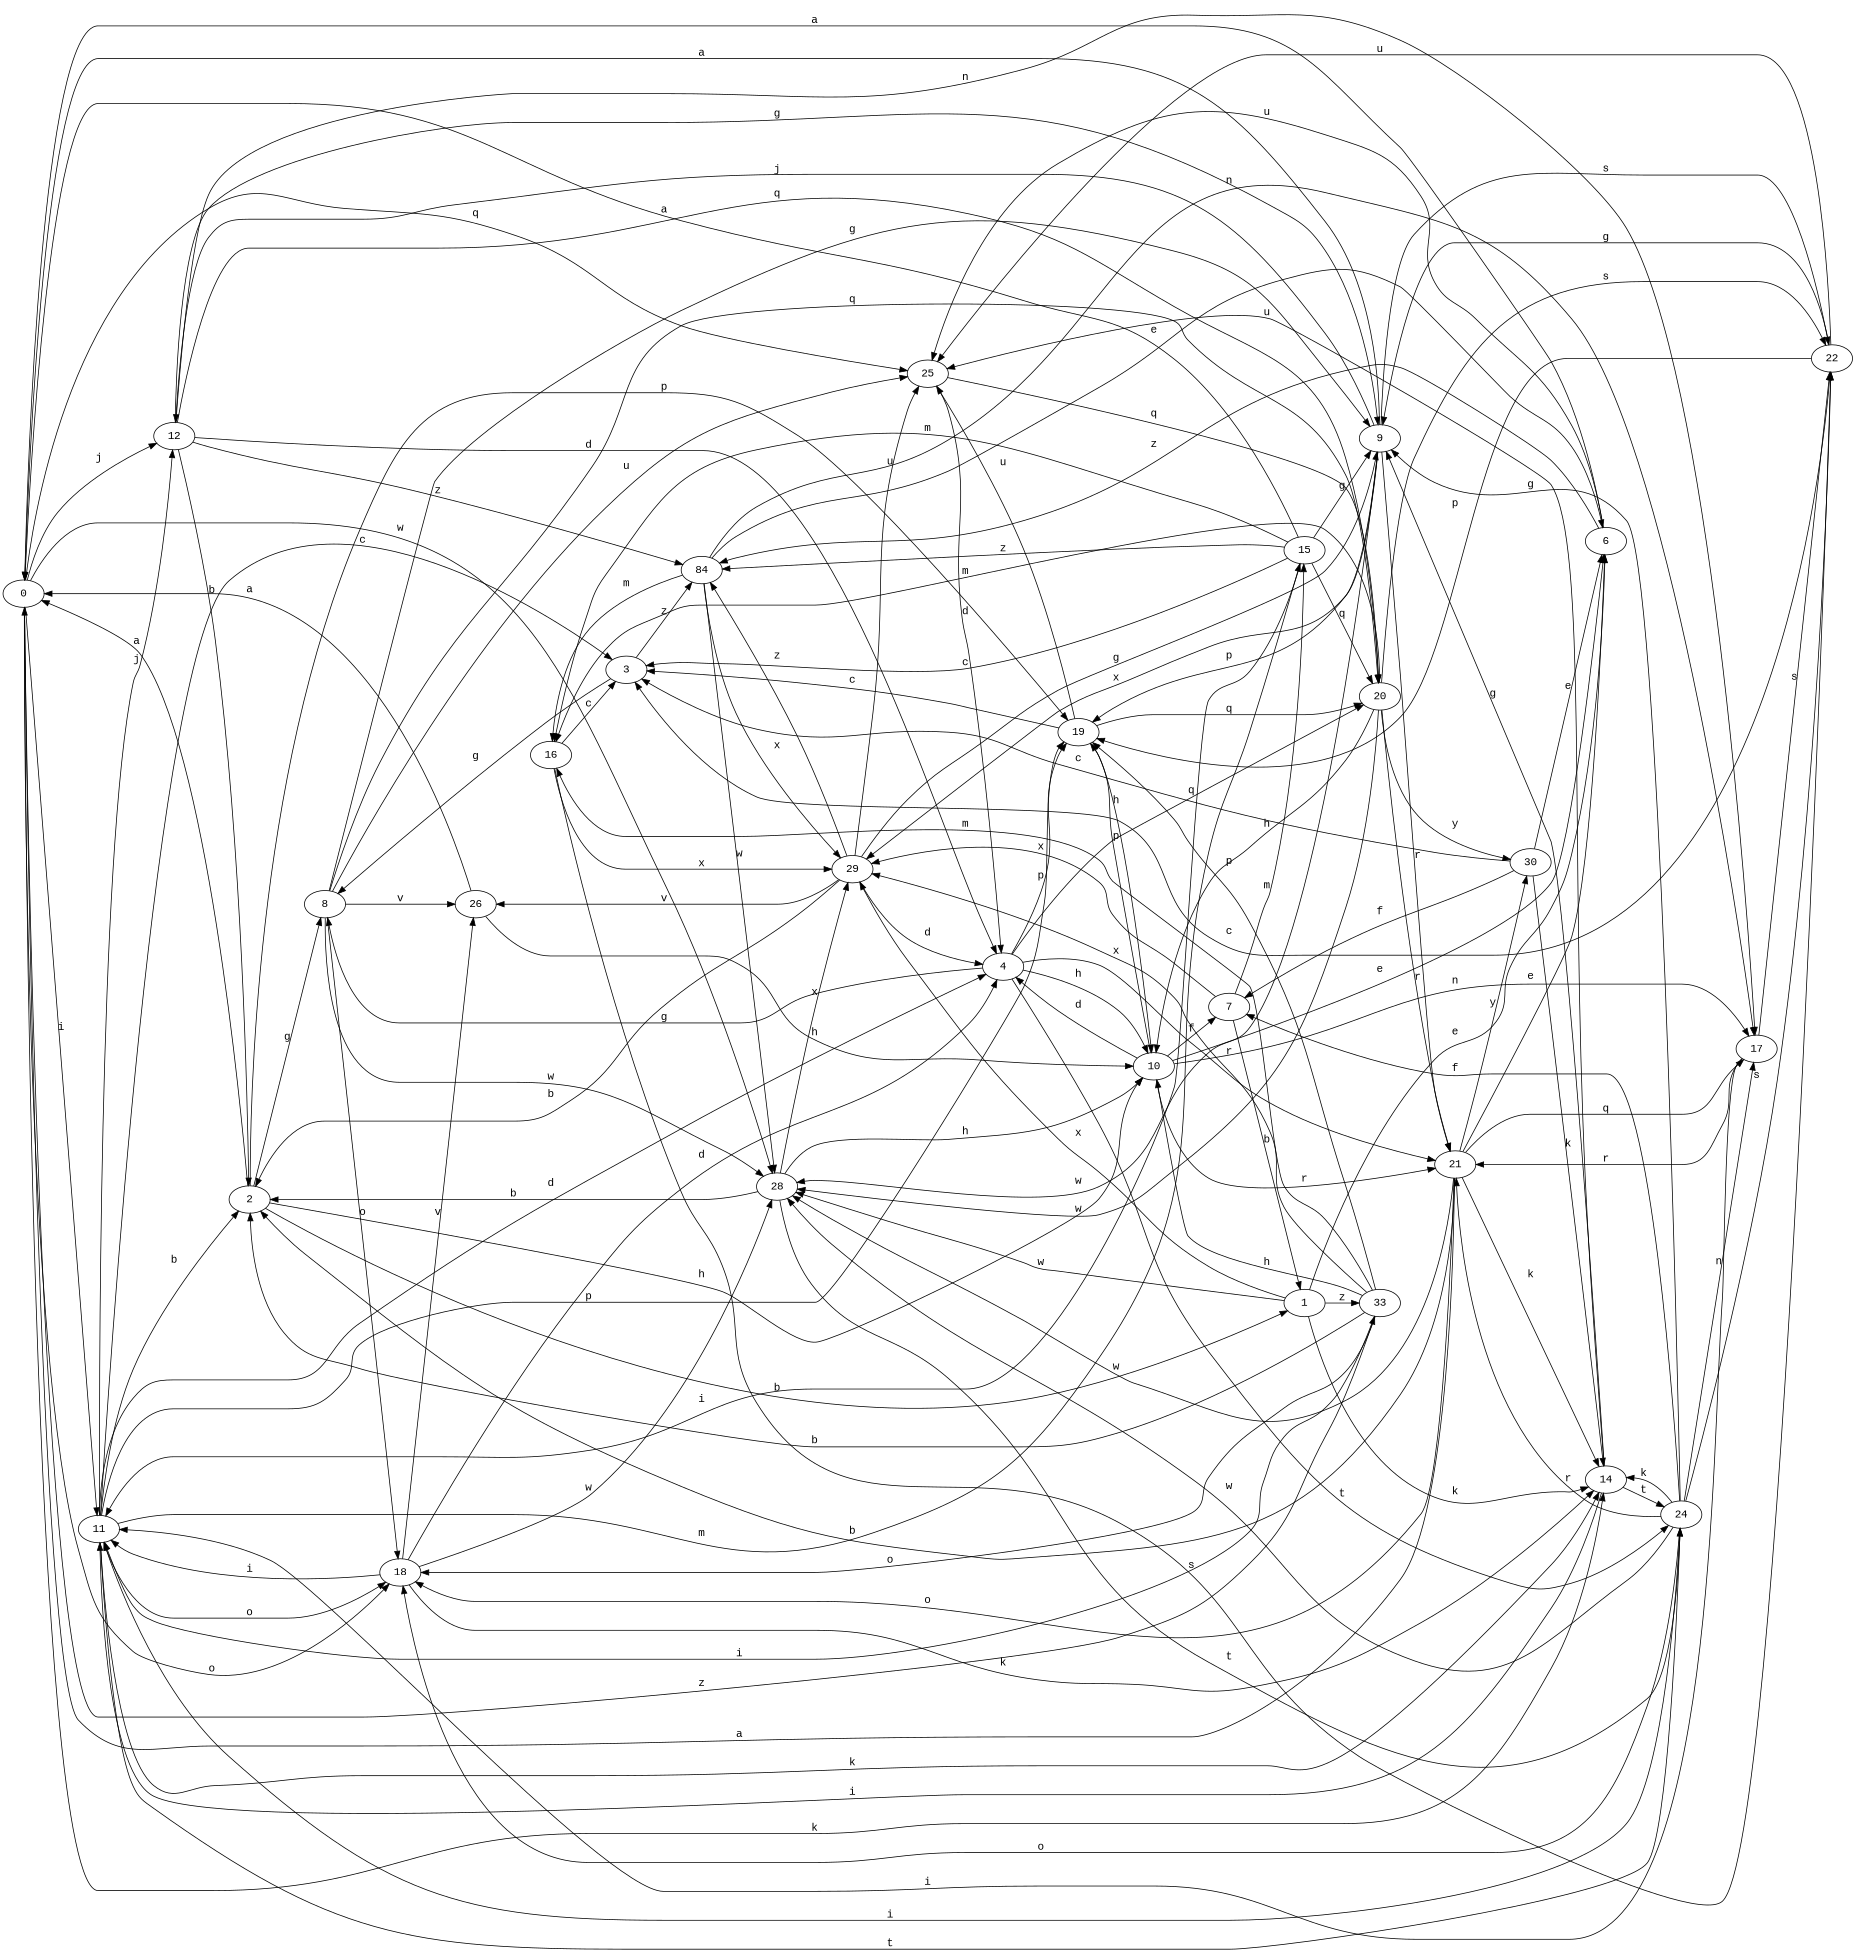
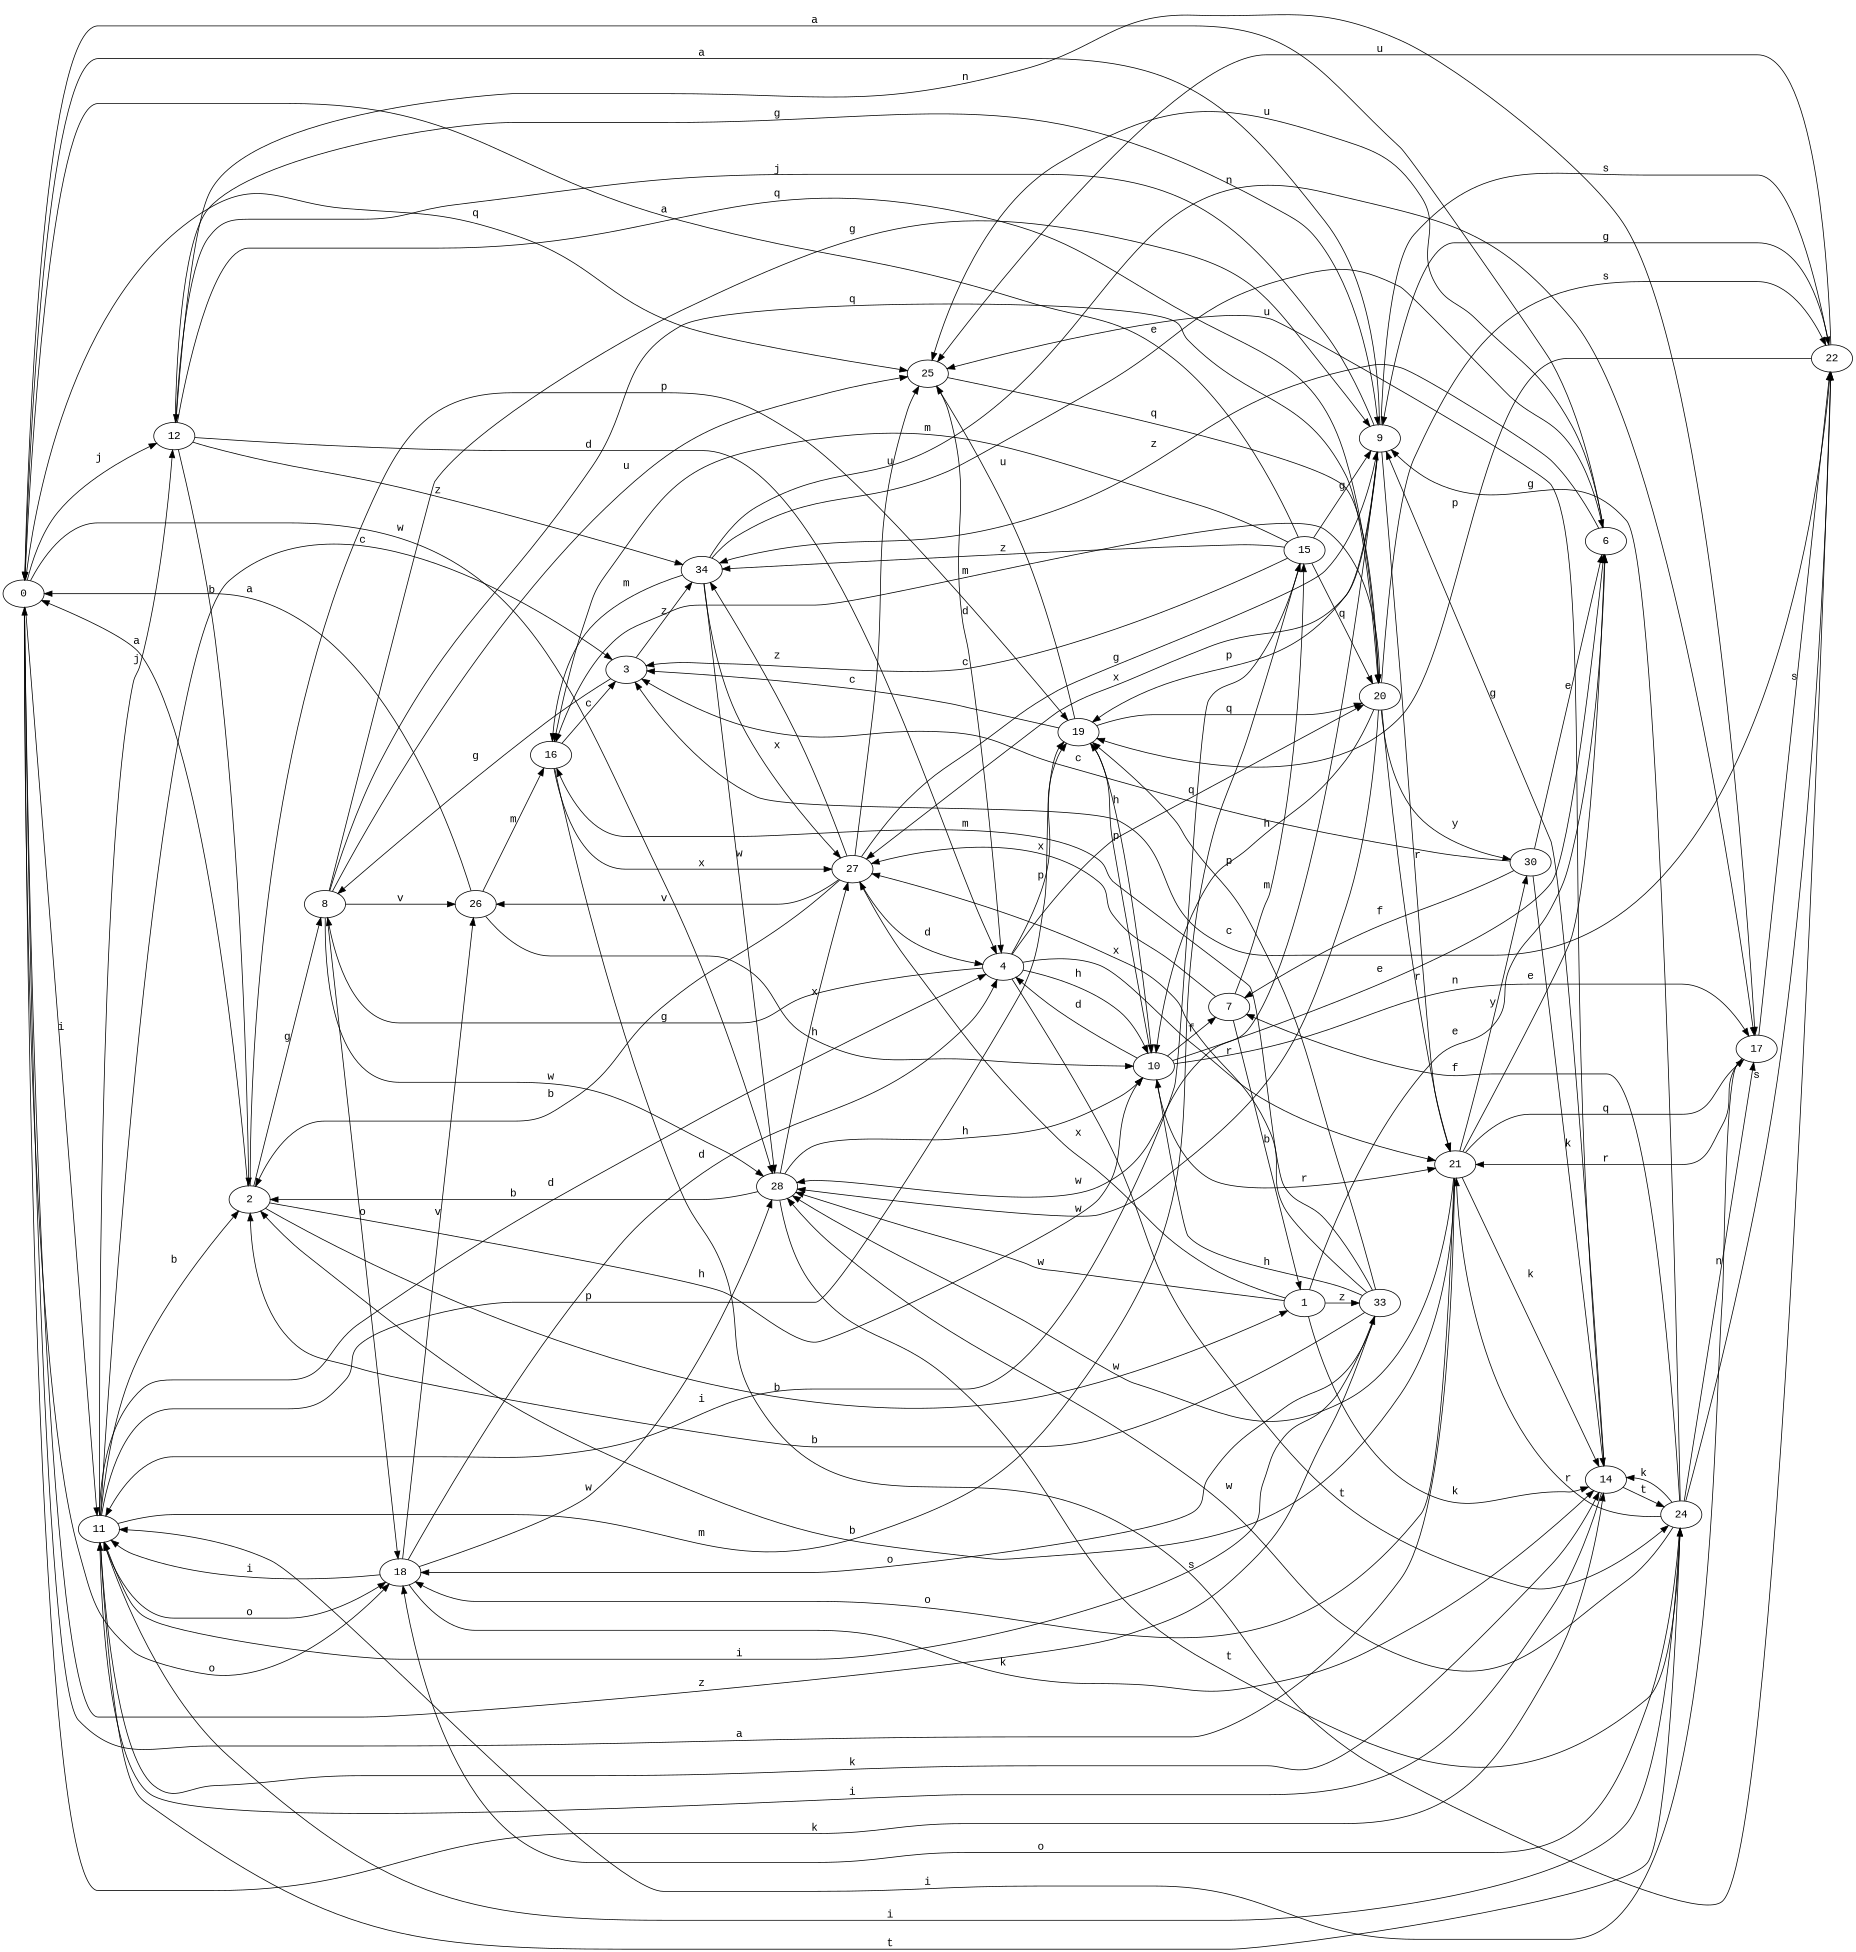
(702, 570) -> (702, 570)
none -> (512, 833)
(852, 869) -> (852, 869)
